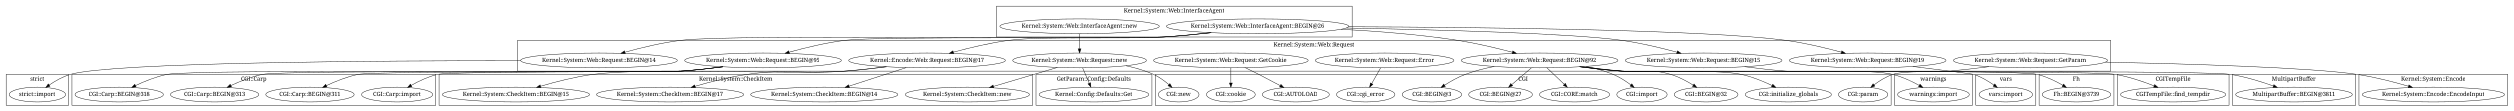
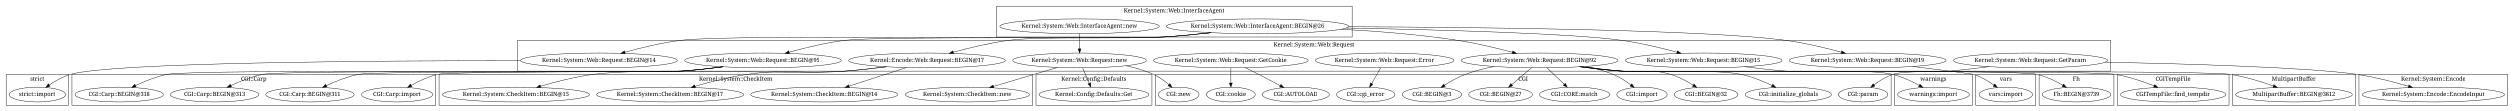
(1094, 79) -> (1094, 79)
(2294, 95) -> (2294, 95)
